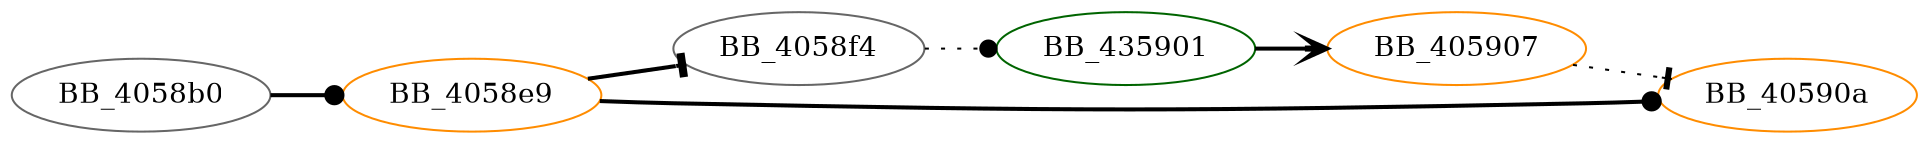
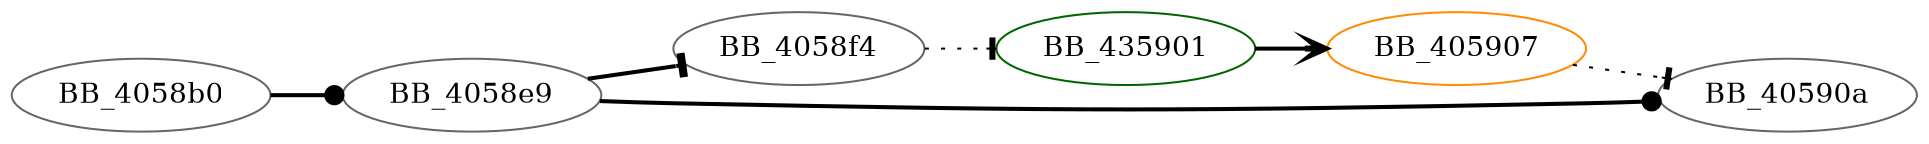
(952, 49) -> (955, 49)
(472, 95) -> (472, 95)
(1788, 95) -> (1788, 95)
